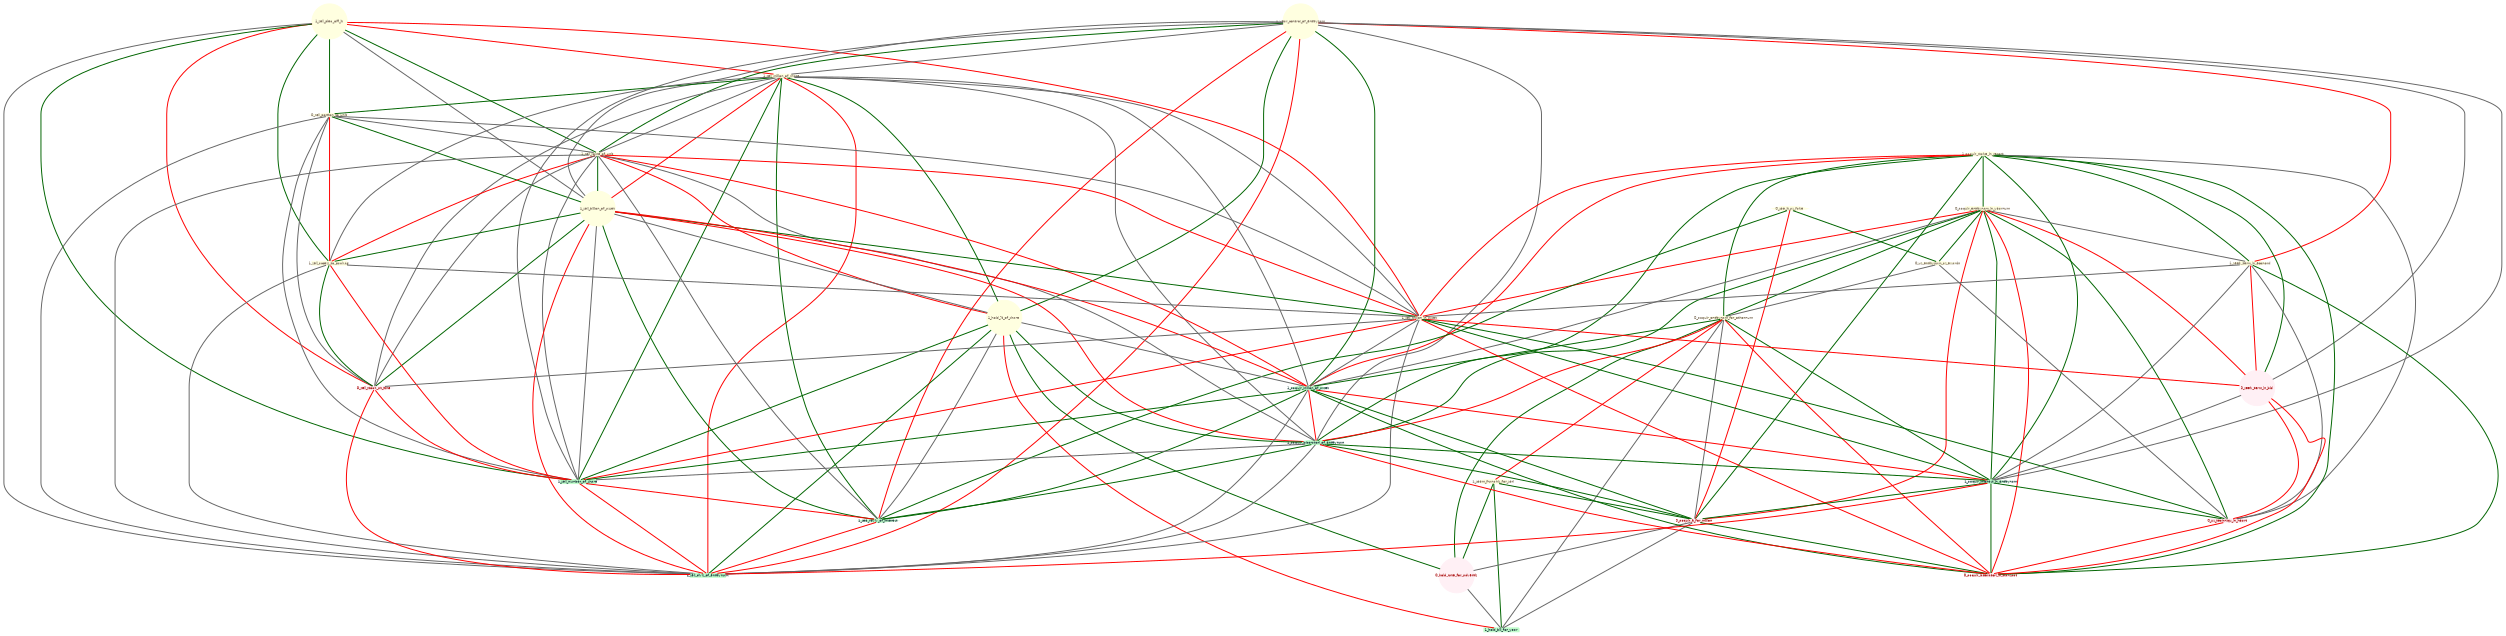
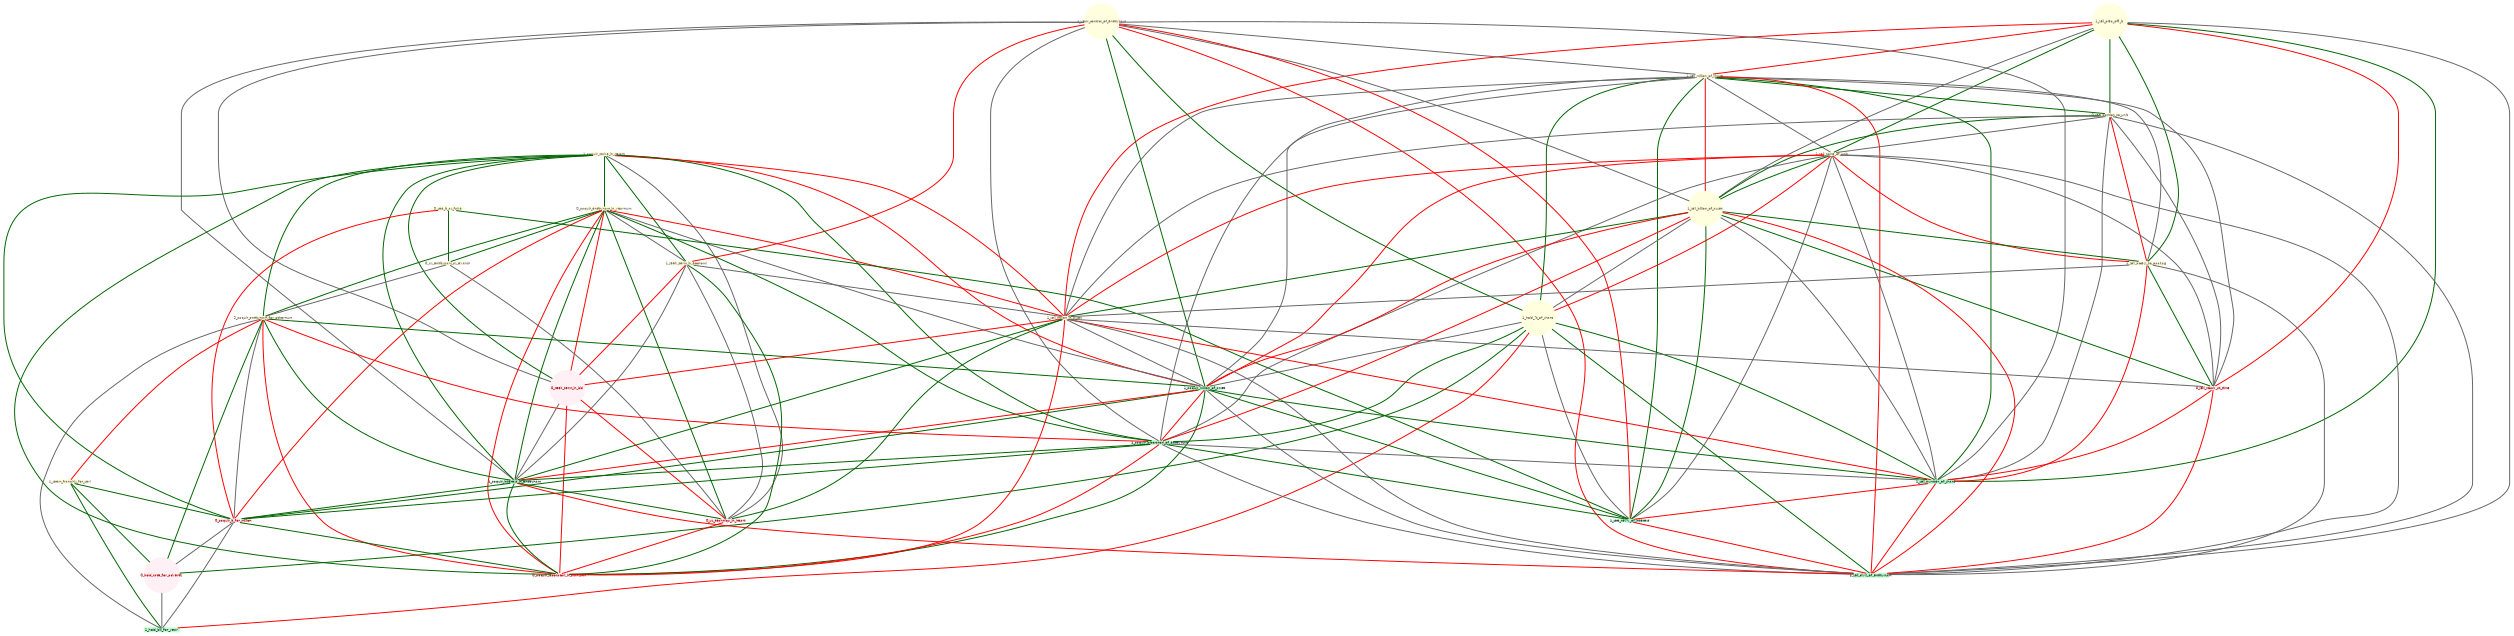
(931, 48) -> none
(330, 115) -> (2110, 115)
